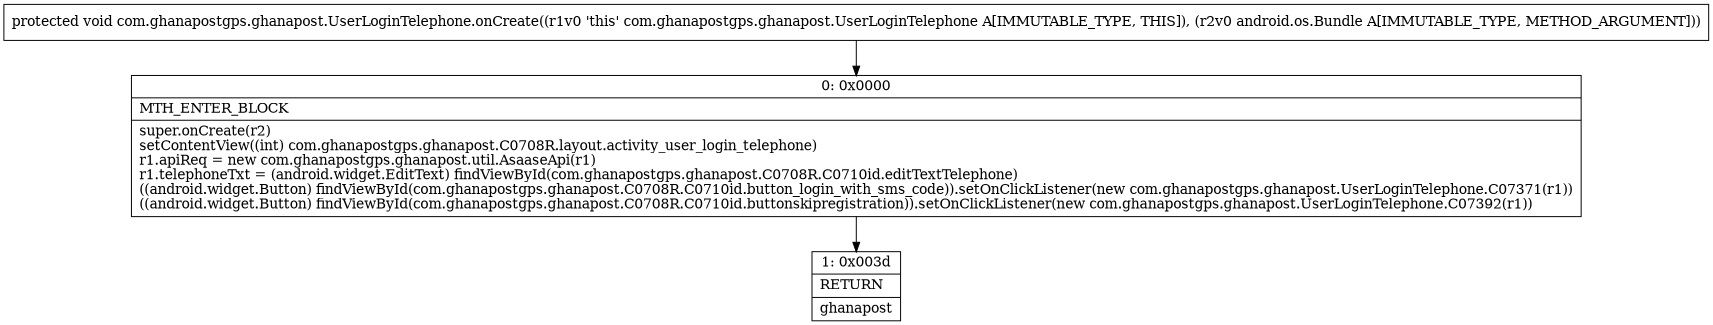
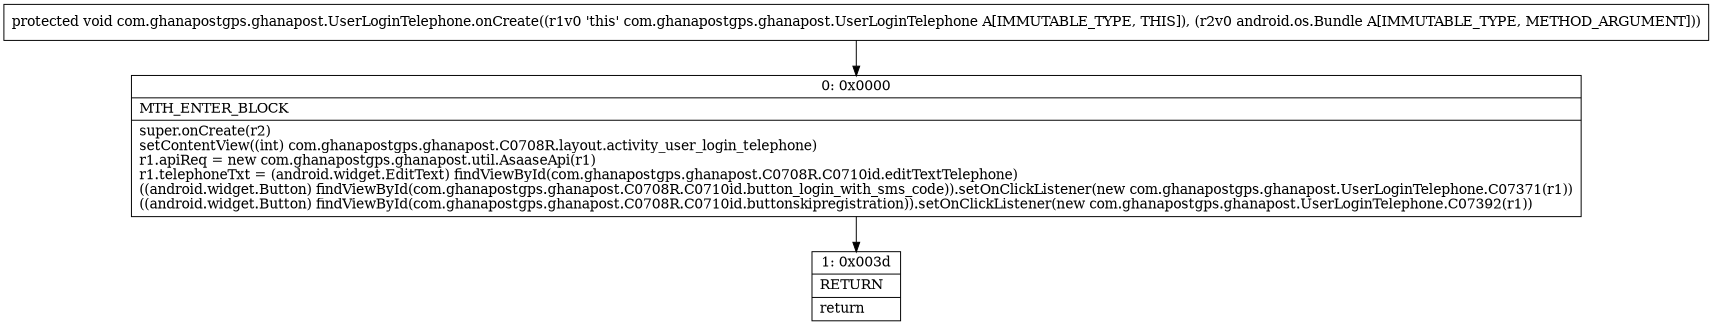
(856, 309) -> (842, 309)
